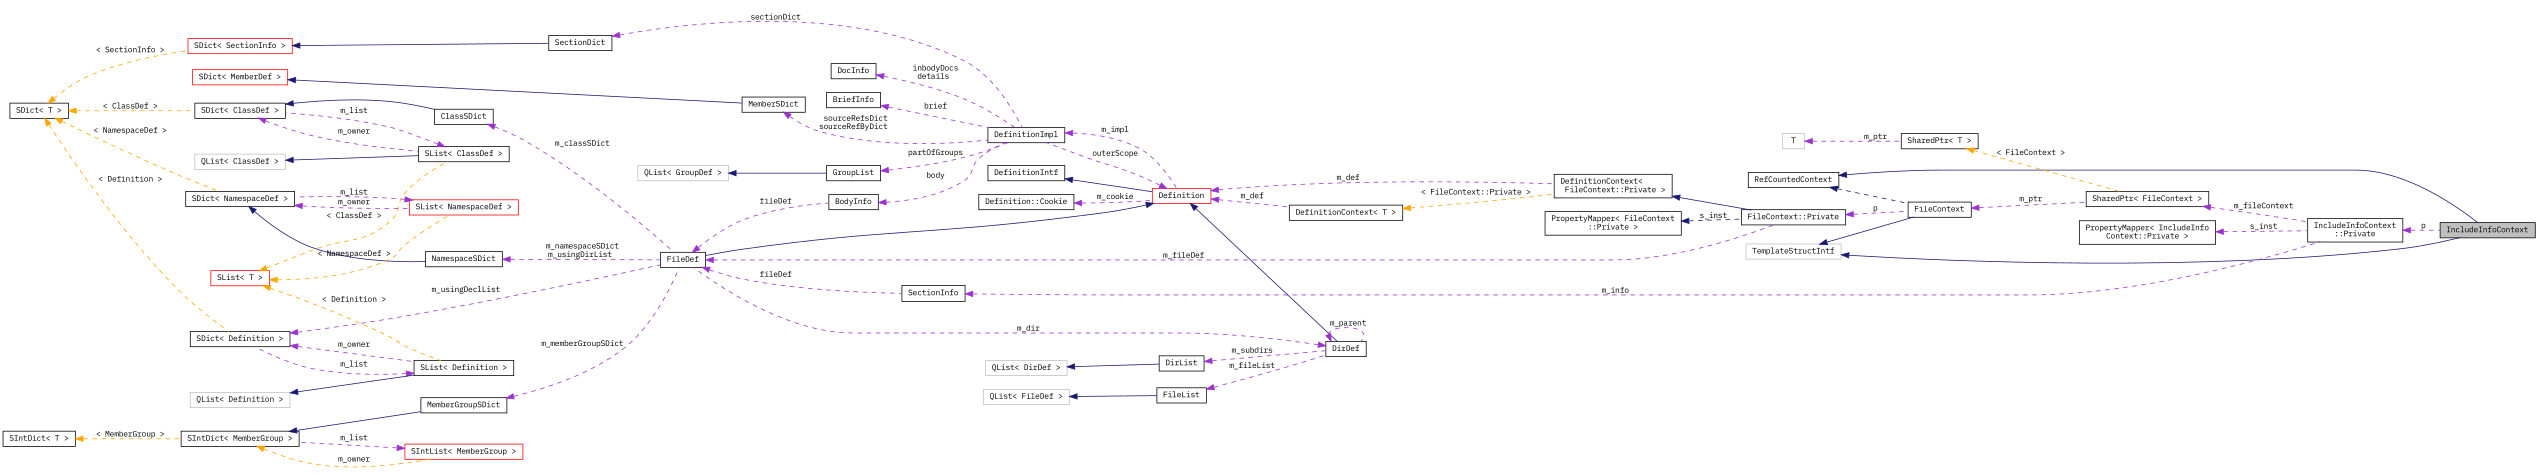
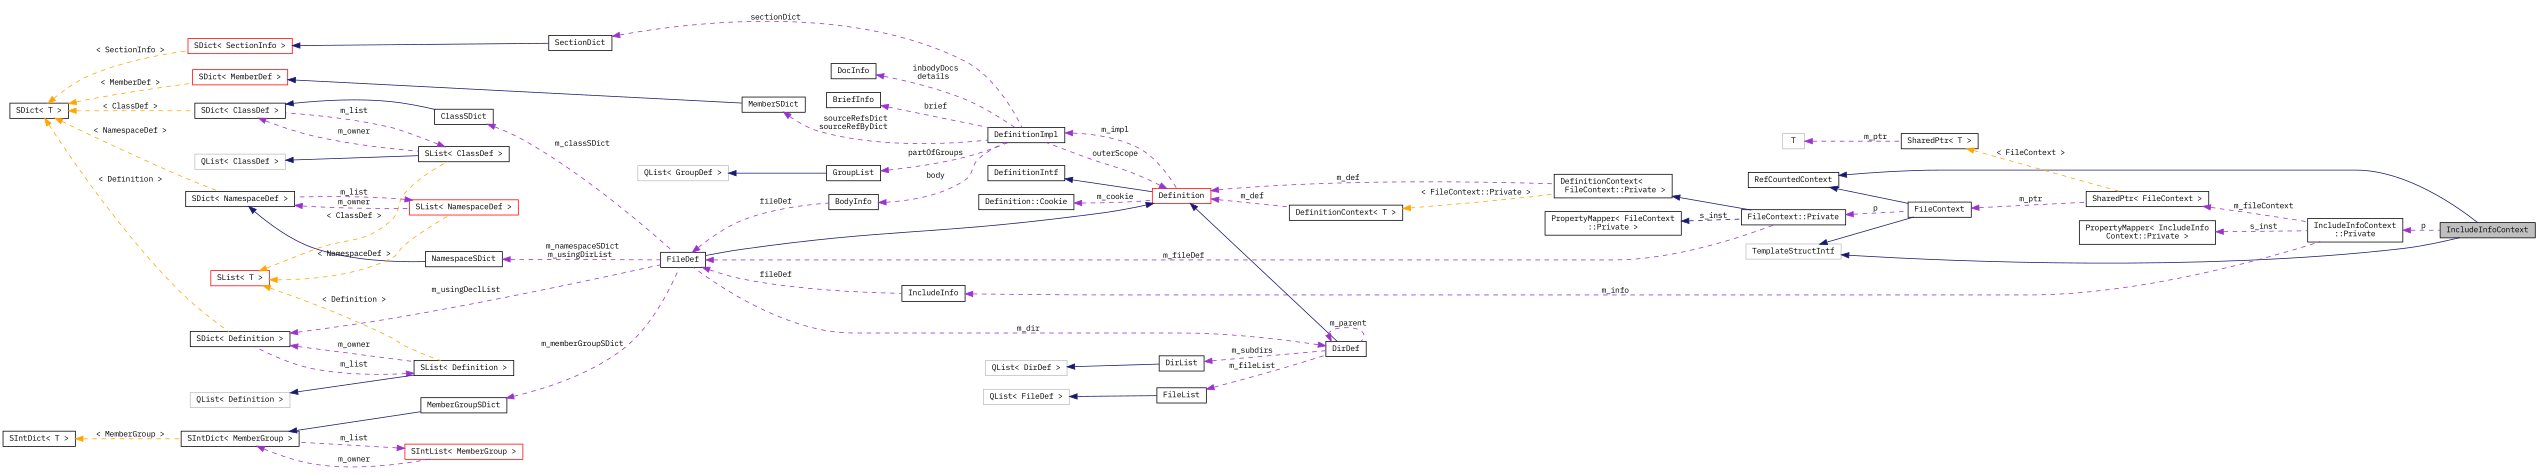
none -> (134, 92)
(1873, 196) -> (1873, 196)
(934, 293) -> (934, 293)
(346, 467) -> (346, 467)
